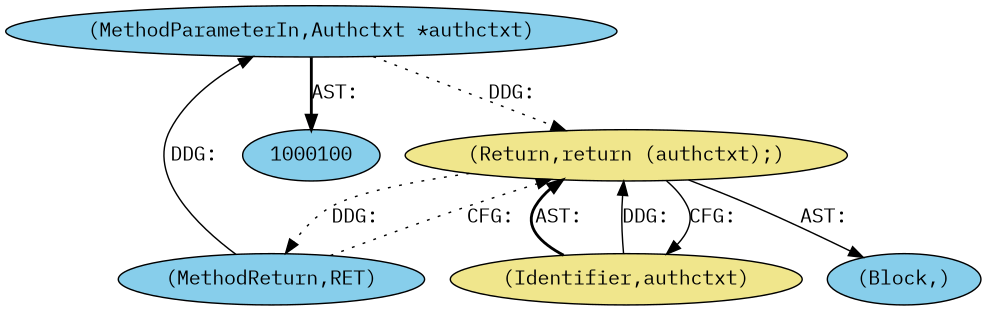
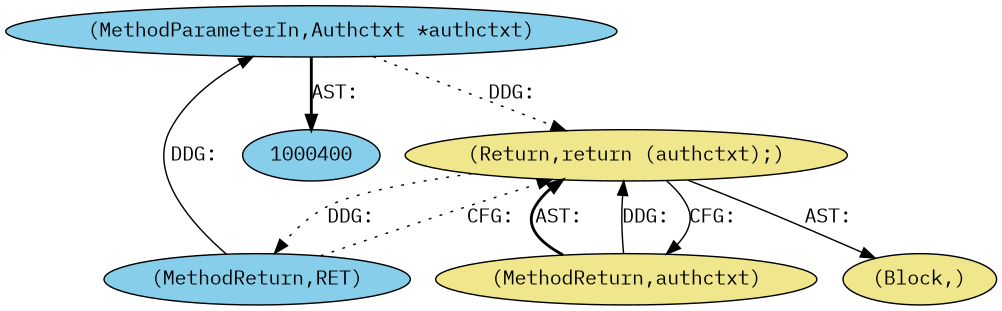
(311, 155) -> (311, 155)
(626, 279) -> (626, 279)
(904, 279) -> (920, 279)
